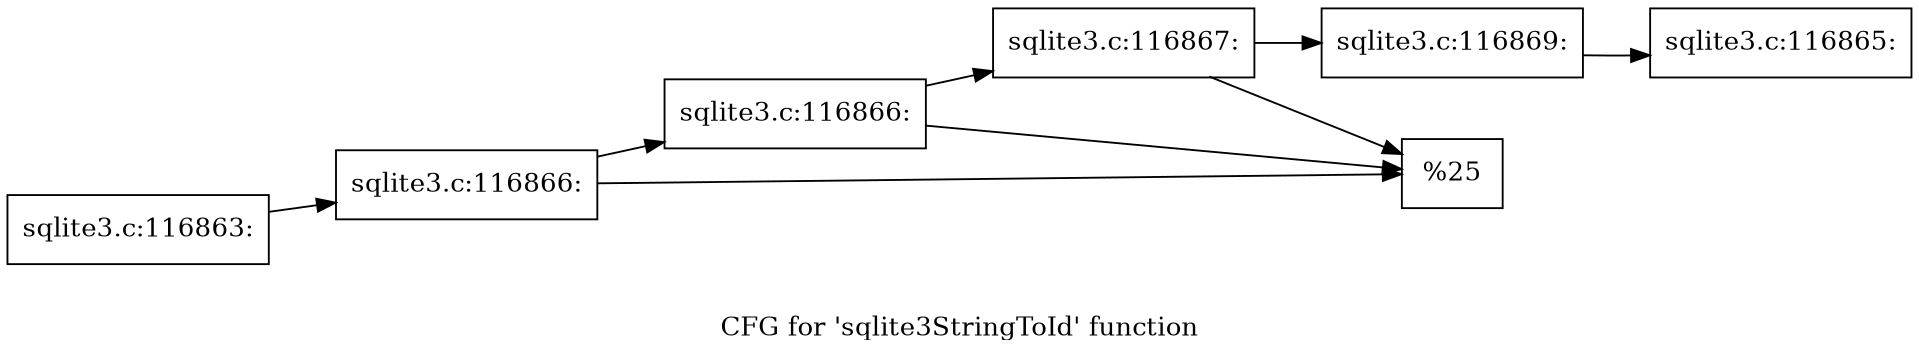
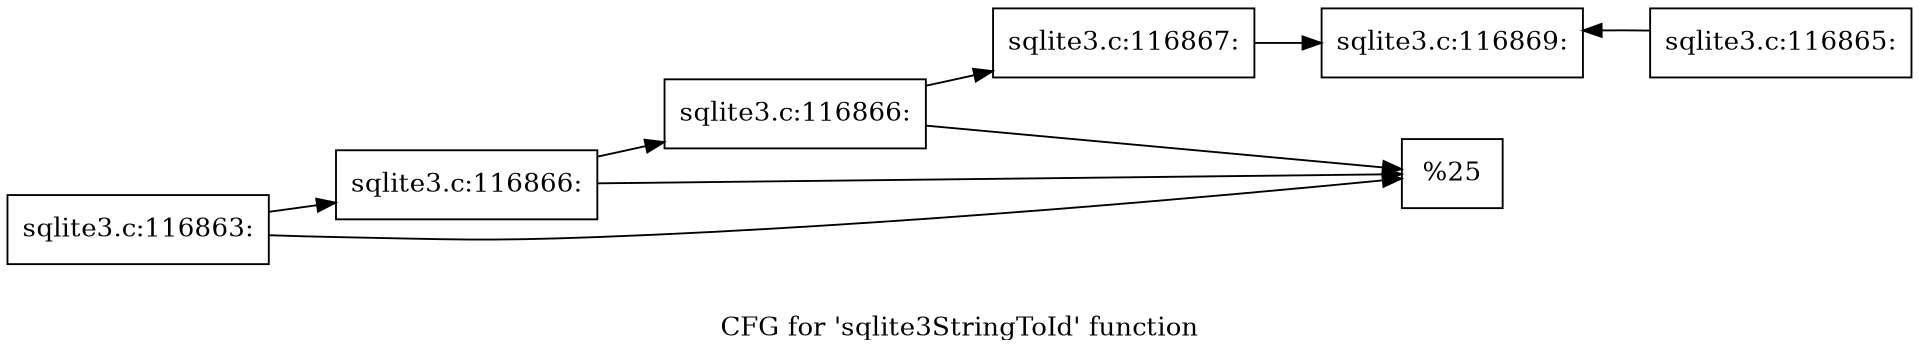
(1607, 56) -> (1626, 30)
(1297, 112) -> (827, 225)
